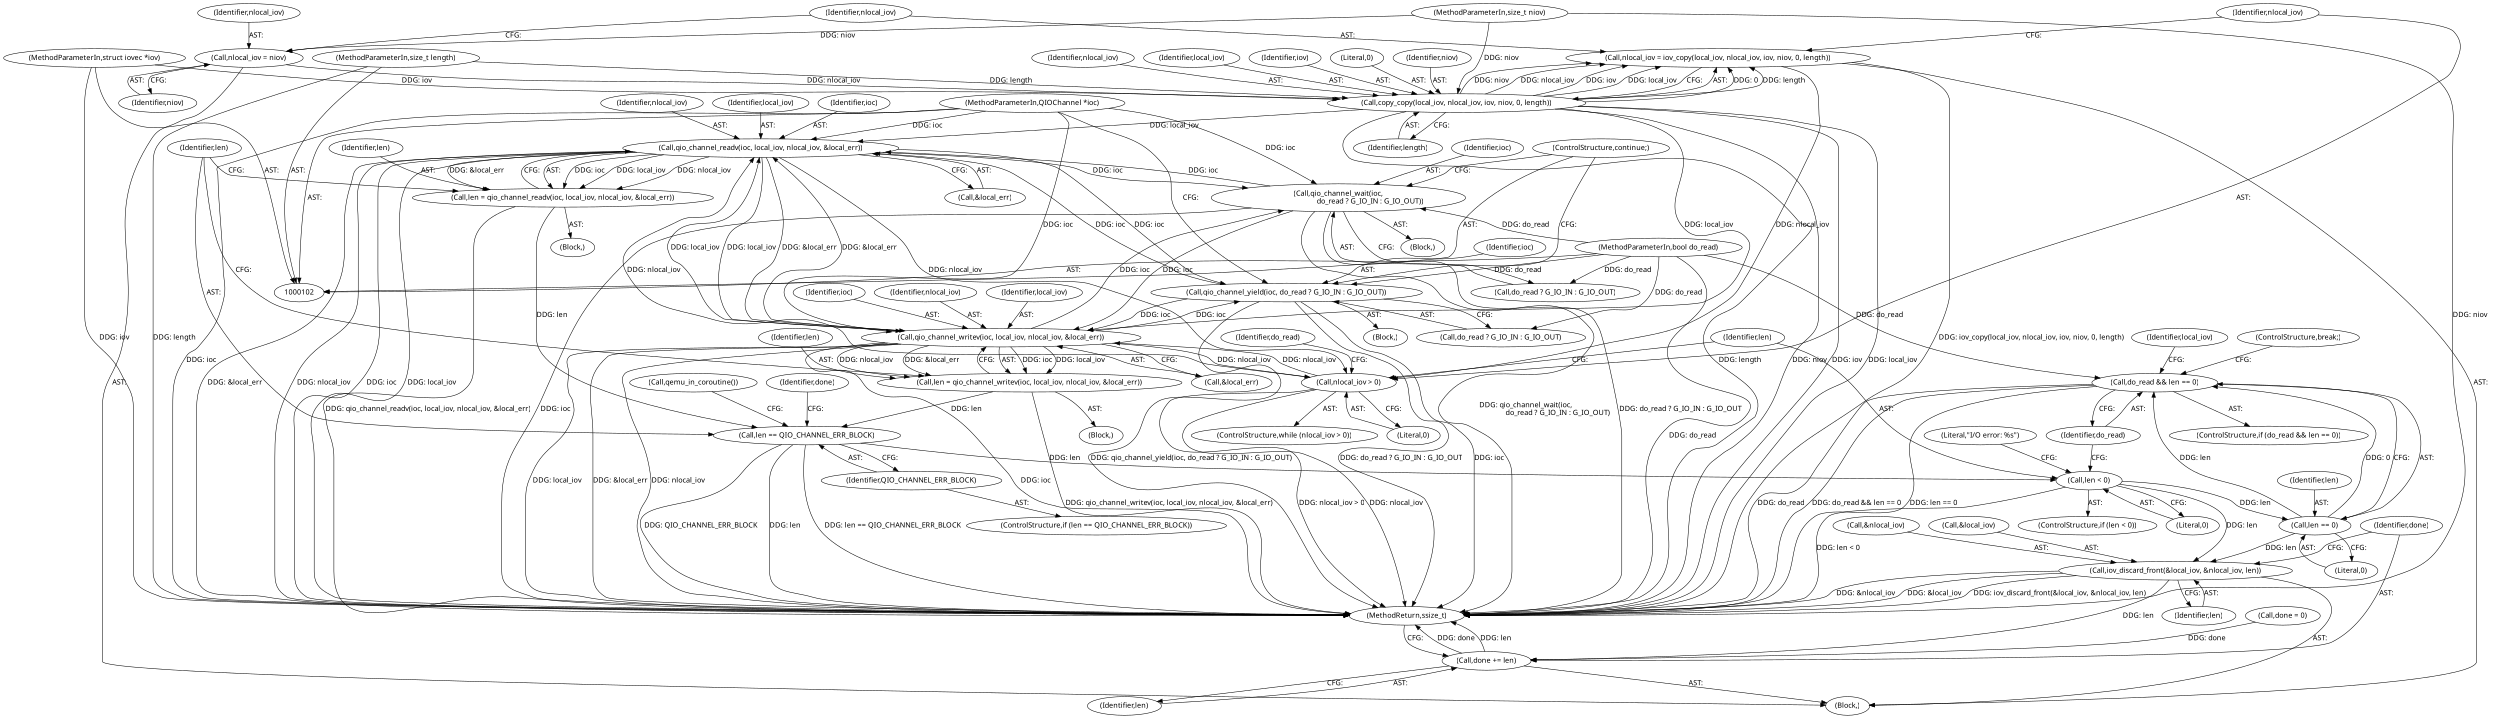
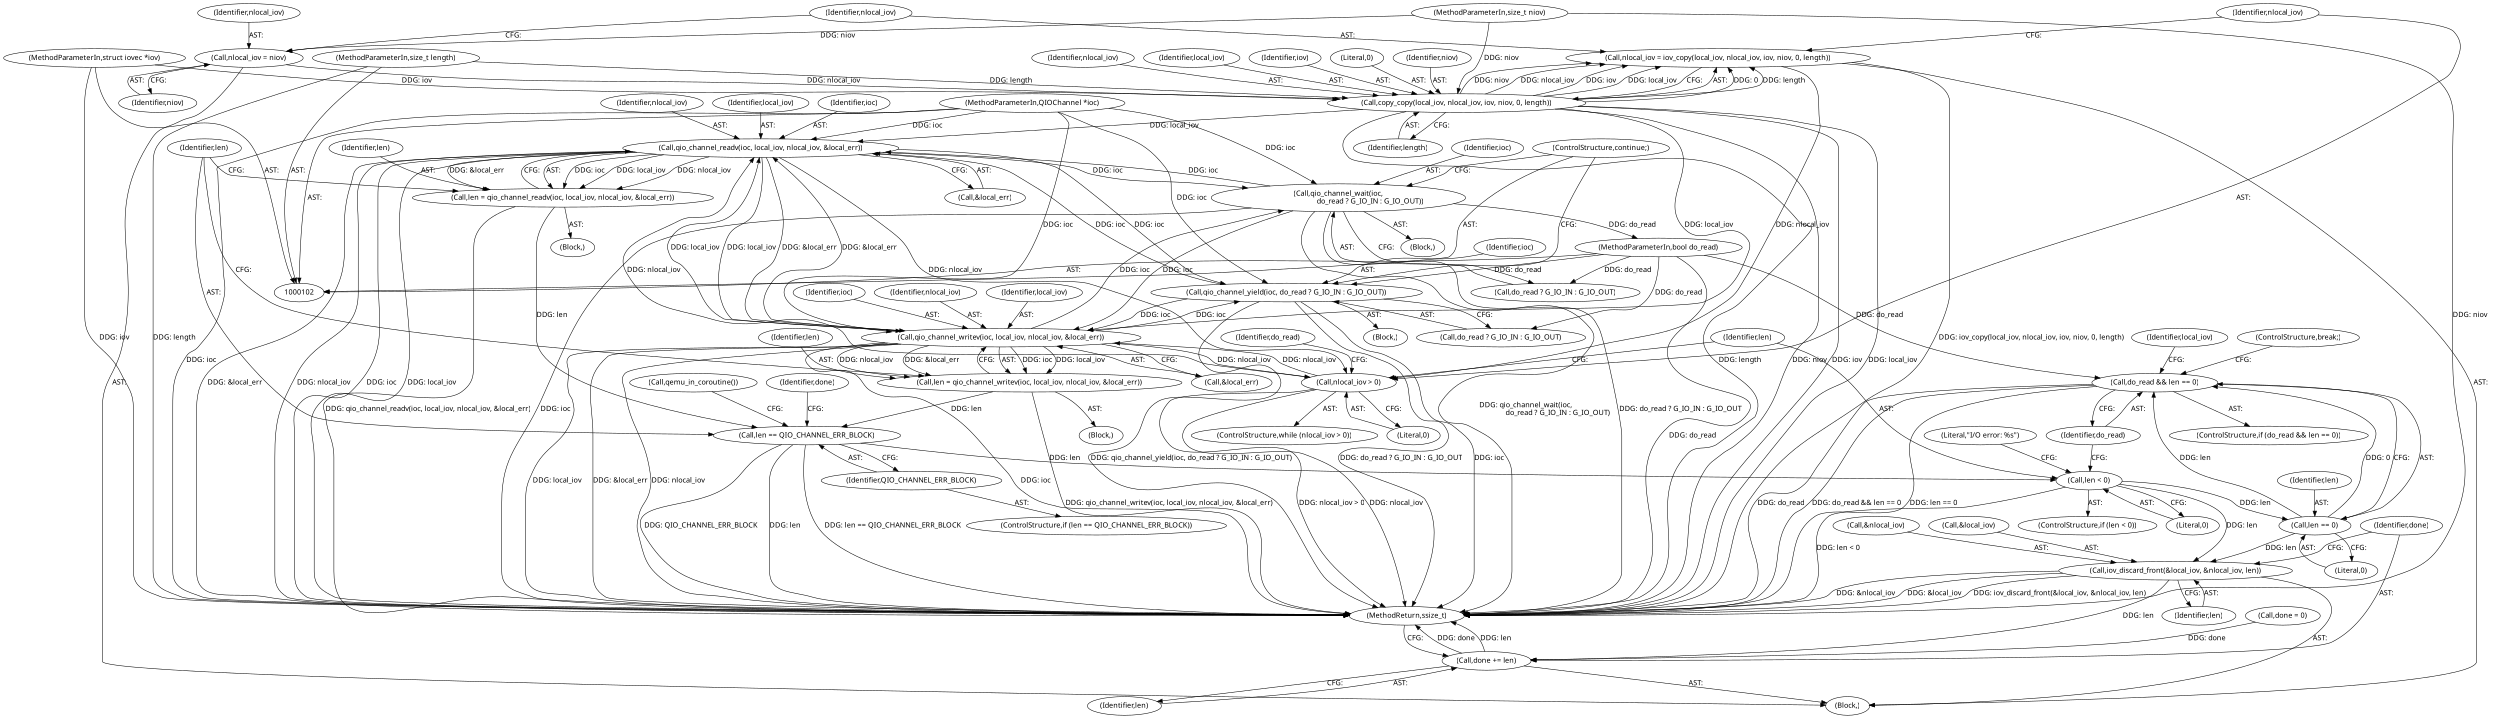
(1192, 198) -> (1192, 198)
(1506, 230) -> (1544, 214)
